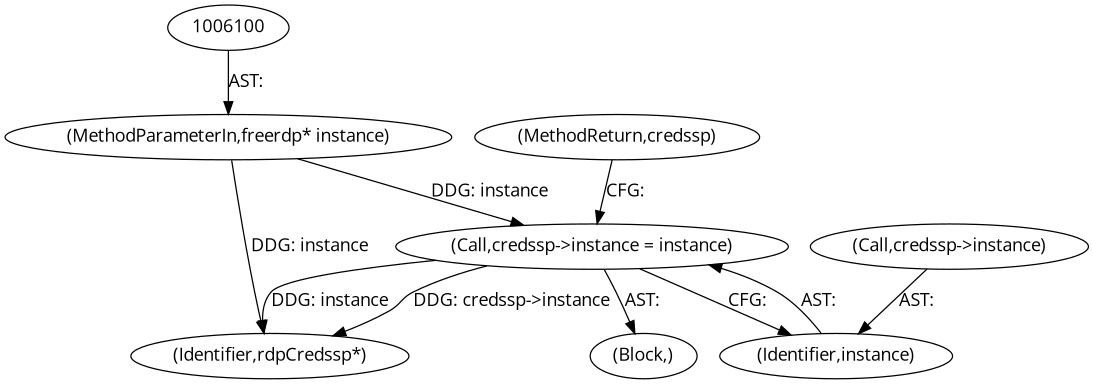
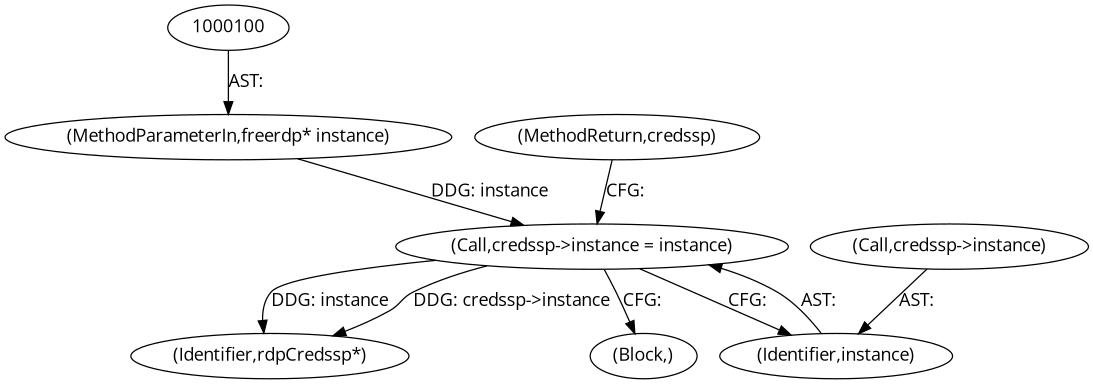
(228, 28) -> (228, 28)
(245, 241) -> none
(645, 301) -> (645, 301)
